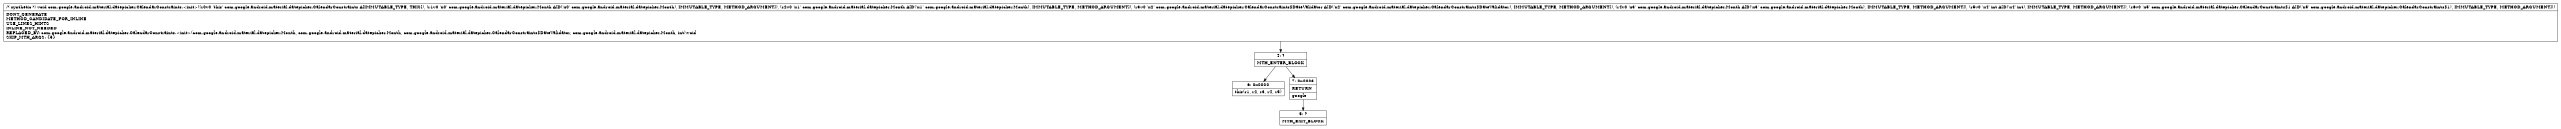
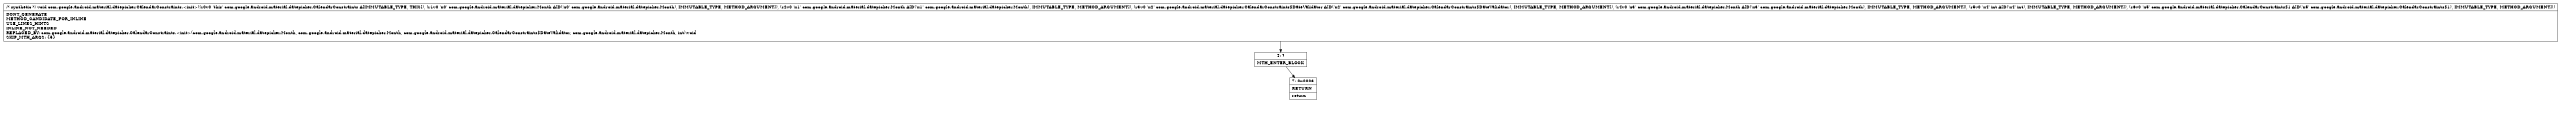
(1258, 89) -> none
(1299, 96) -> (1299, 96)
(1303, 118) -> none
